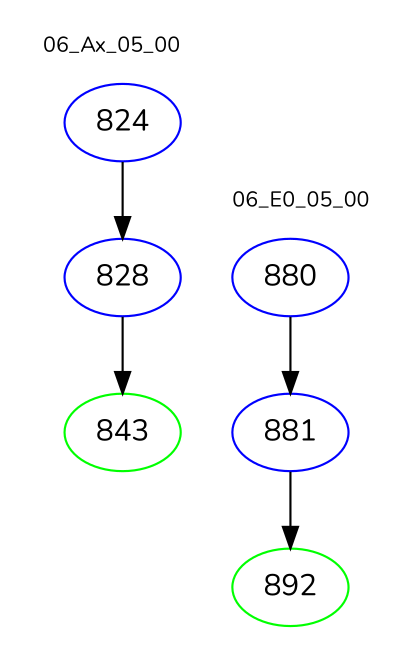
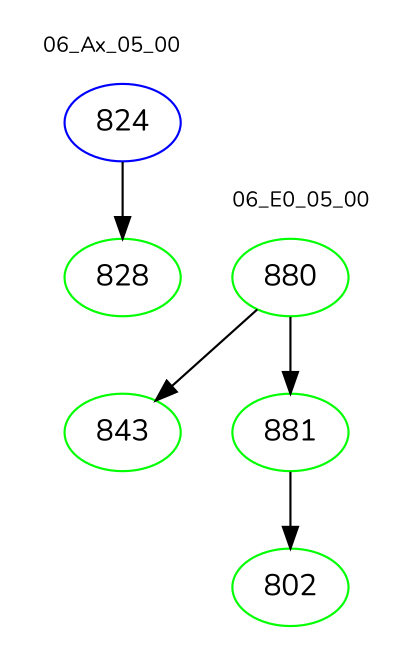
(123, 278) -> (123, 278)
(290, 278) -> (290, 278)
(123, 344) -> (230, 334)
(290, 432) -> (290, 432)
(290, 587) -> (290, 587)
